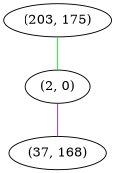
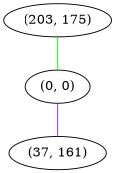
(58, 87) -> (58, 87)
(58, 153) -> (58, 153)
